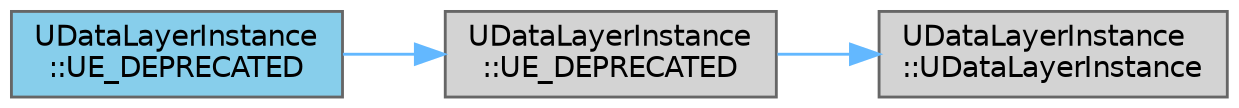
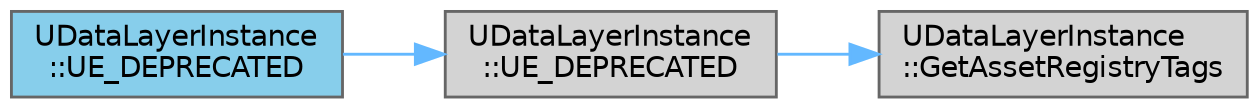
(1053, 54) -> (1063, 54)
